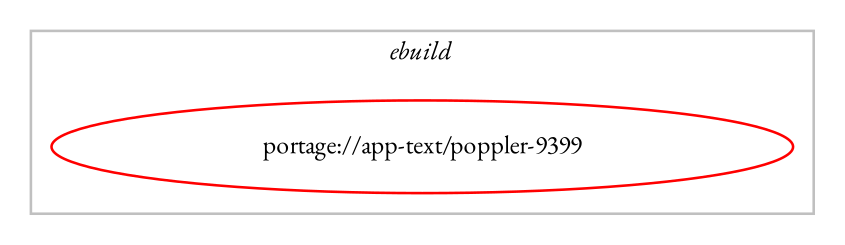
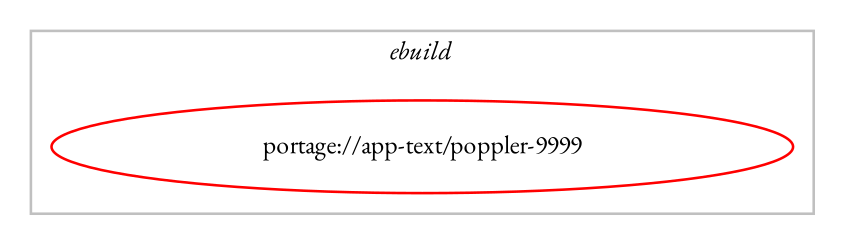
(422, 147) -> (422, 147)
